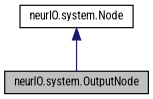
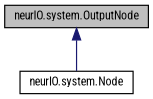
(77, 56) -> (77, 56)
